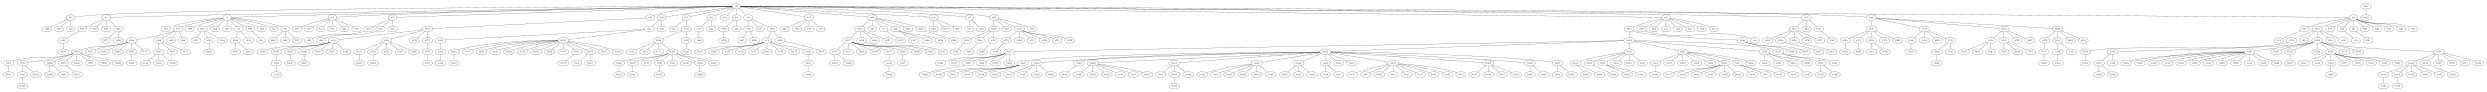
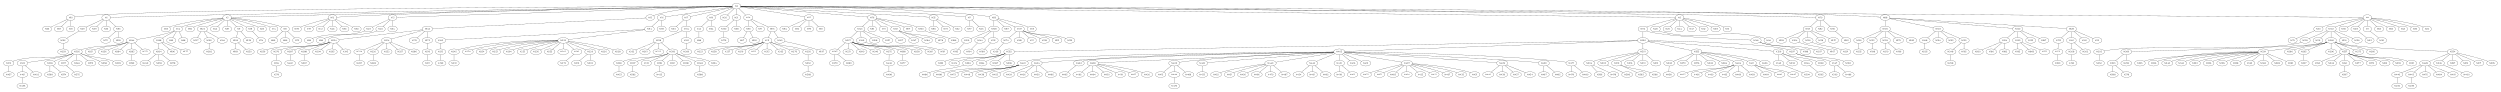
none -> (1271, 57)
